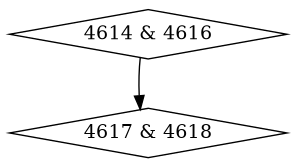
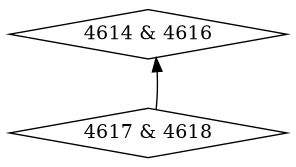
(139, 77) -> (157, 91)
